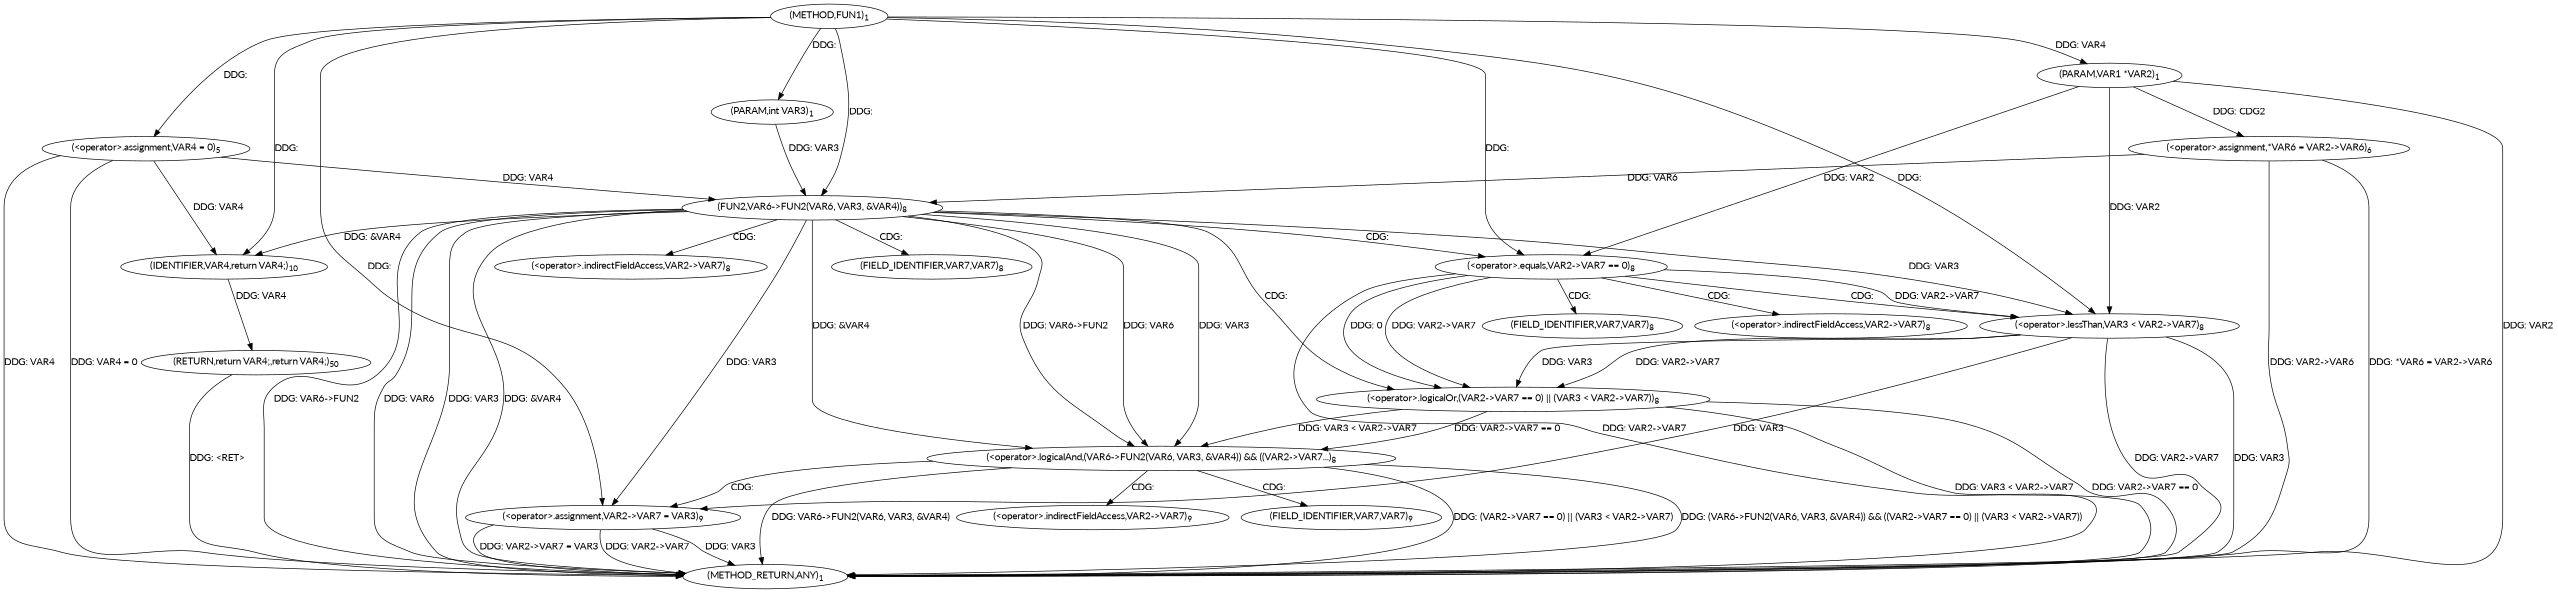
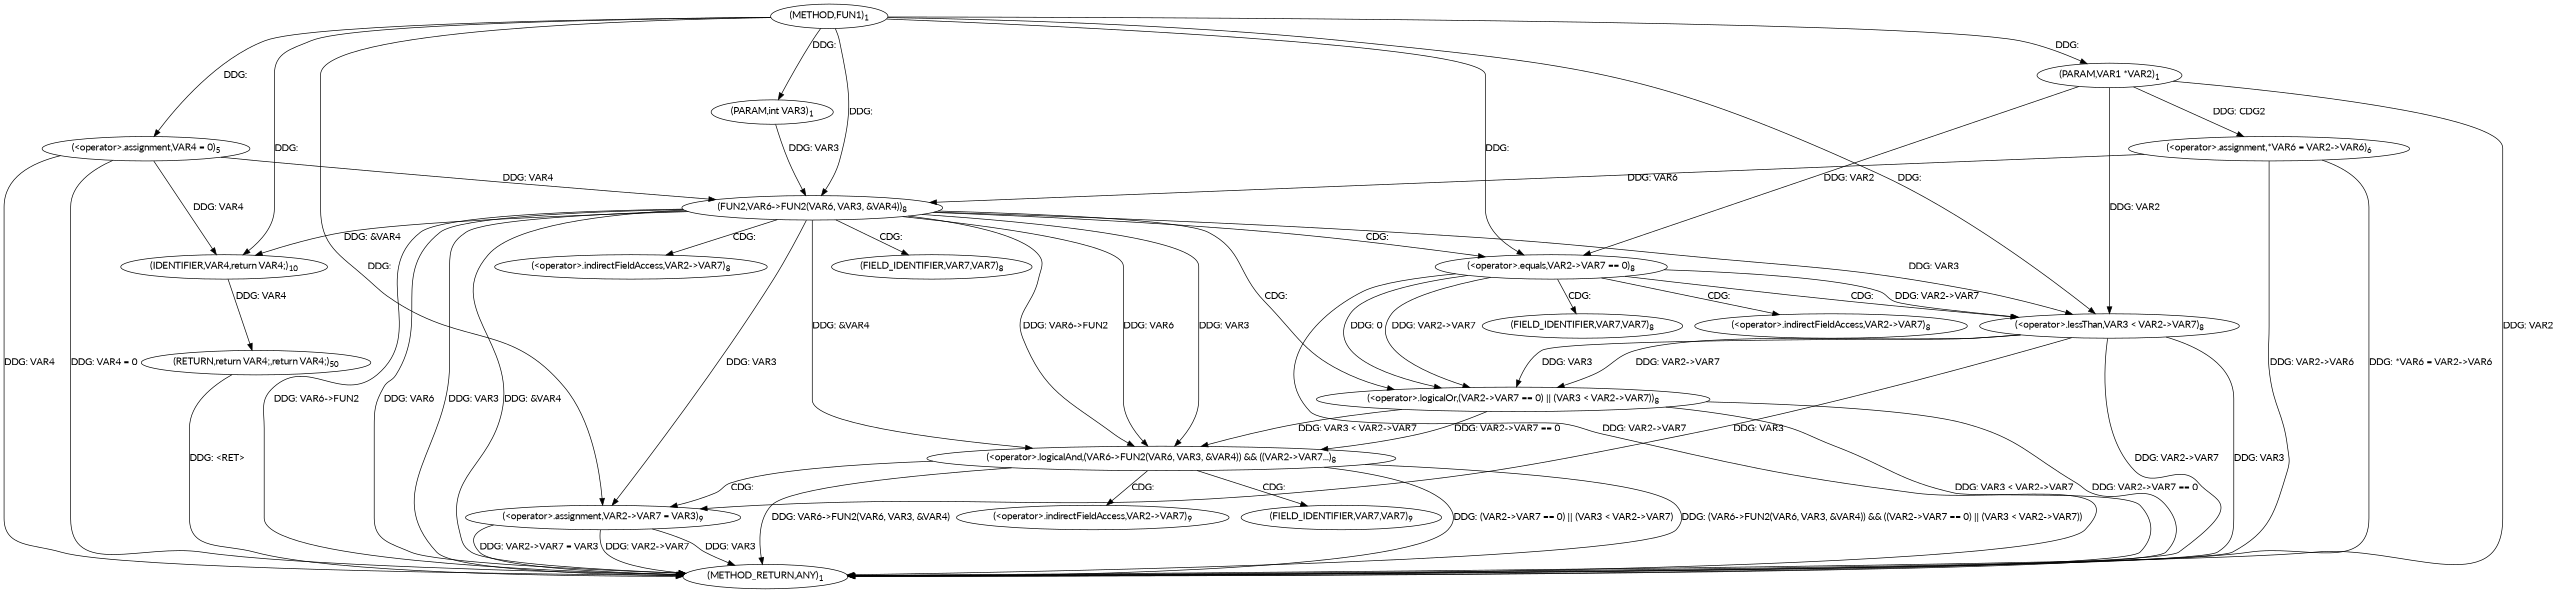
(2081, 46) -> (2069, 46)
